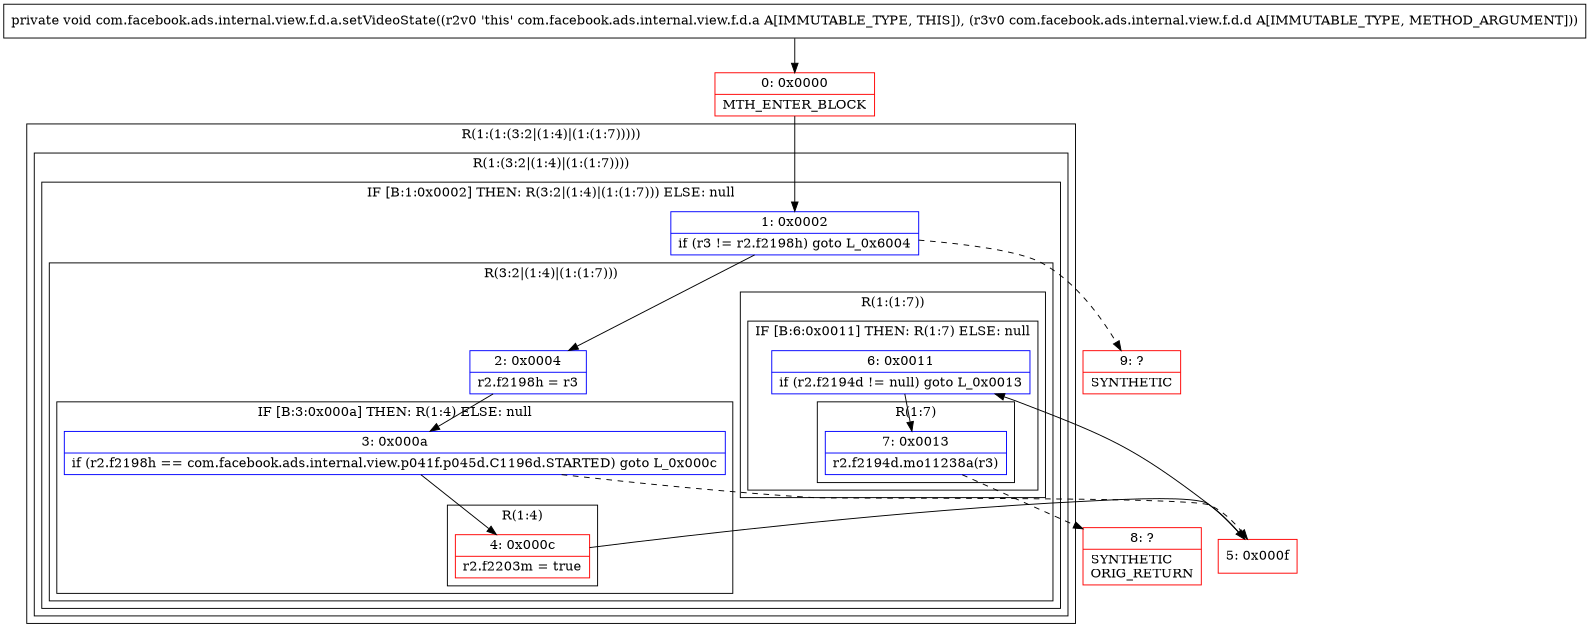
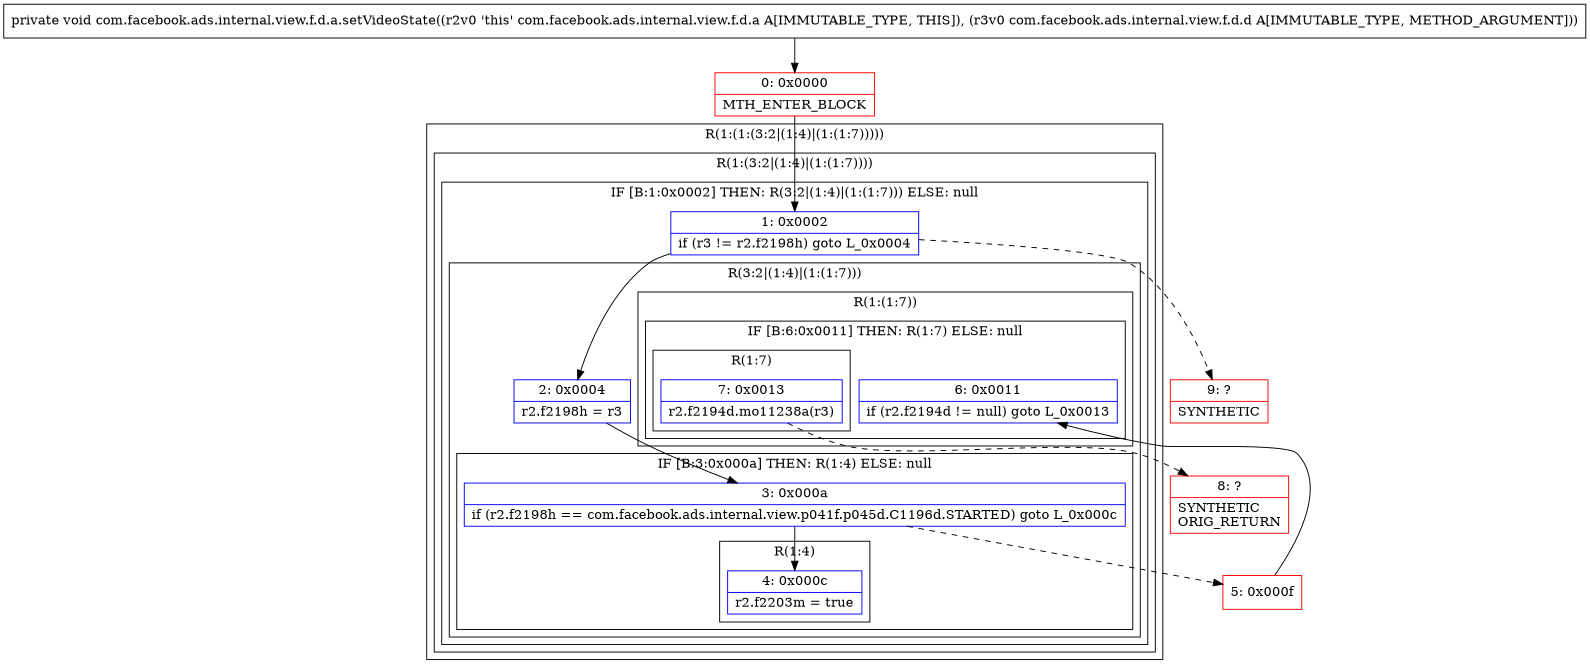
(795, 244) -> (795, 244)
(907, 408) -> none
(919, 513) -> none
(522, 556) -> (795, 592)
